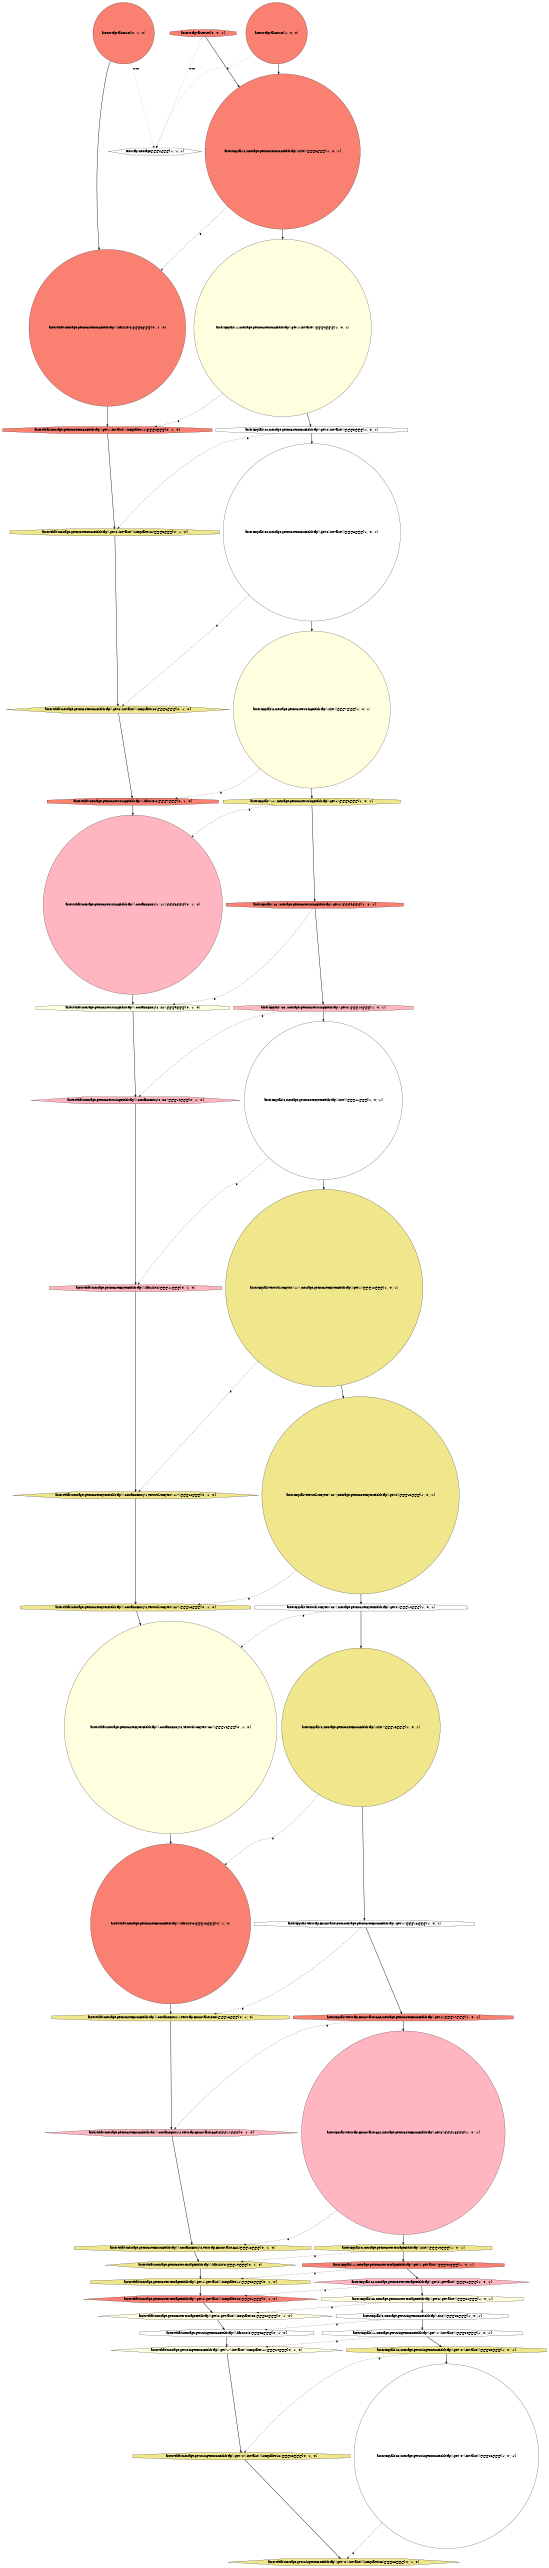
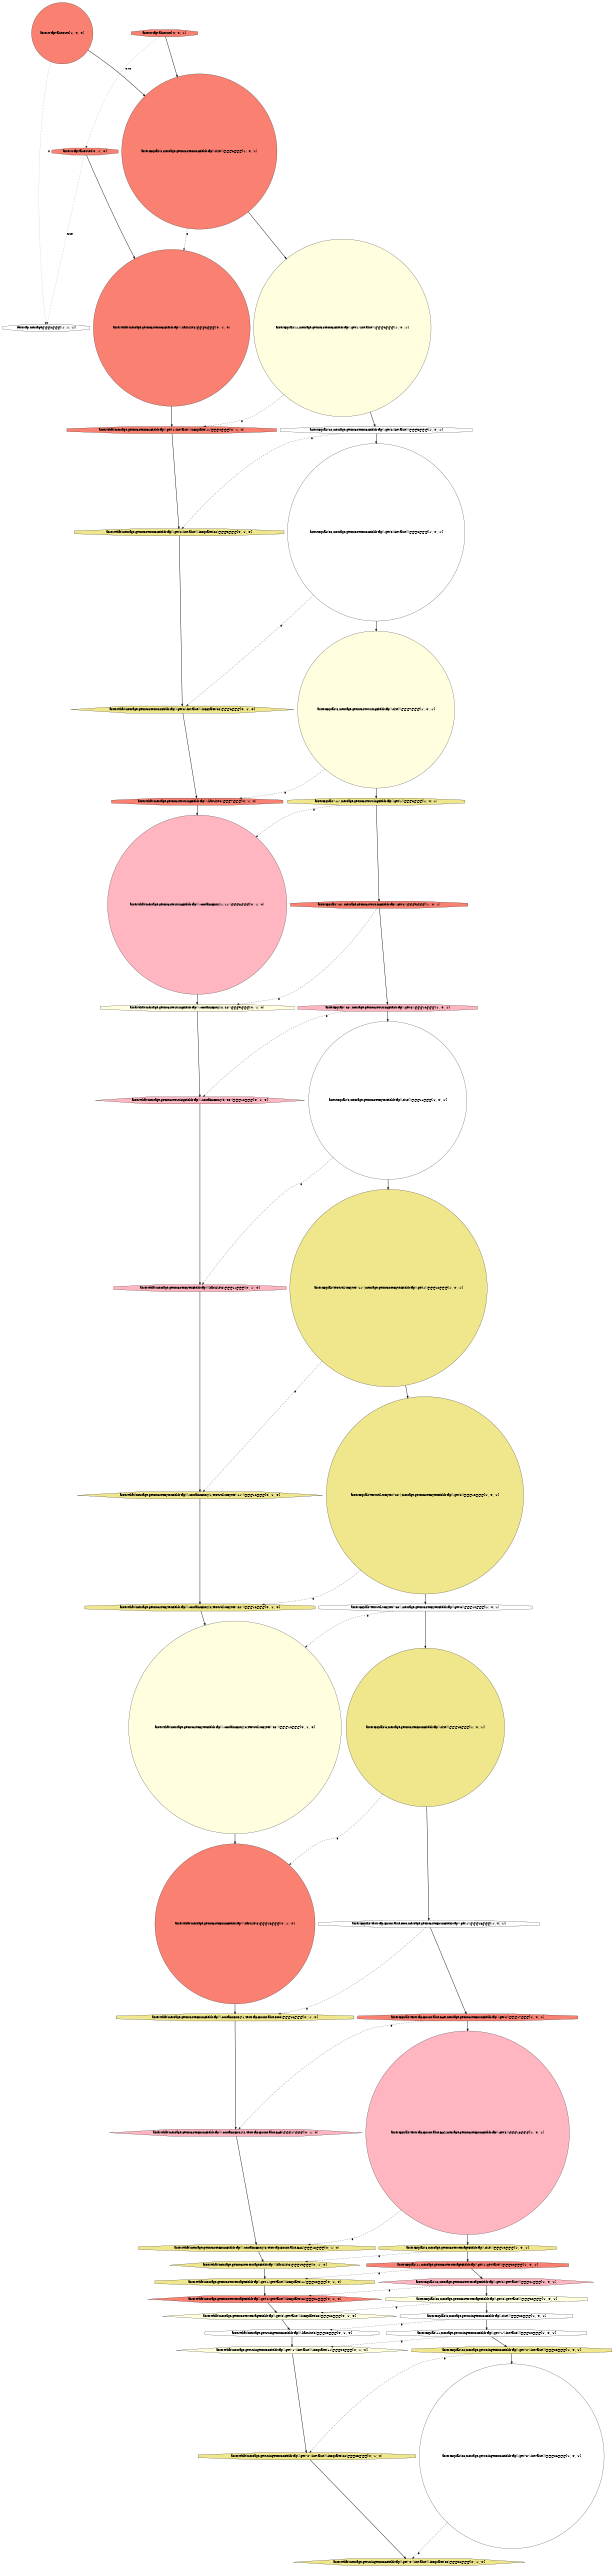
(124, 33) -> (85, 151)
(179, 91) -> (113, 84)
(155, 151) -> (46, 328)
